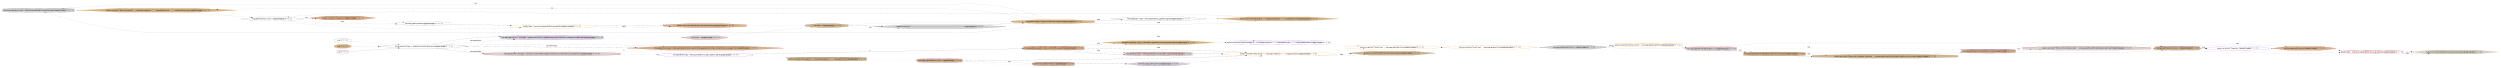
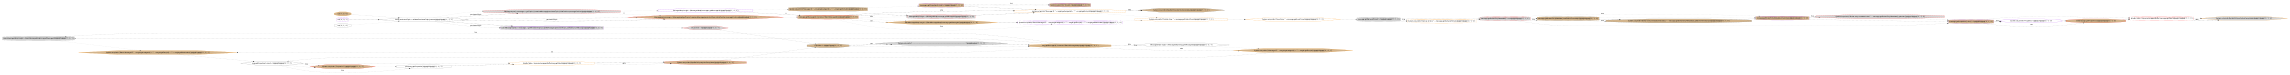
(1574, 47) -> (1379, 19)
(2304, 48) -> (2096, 21)
(1158, 64) -> none
